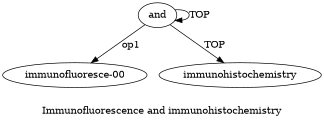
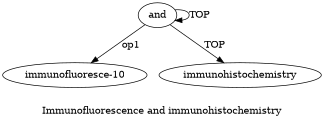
(75, 75) -> (75, 75)
